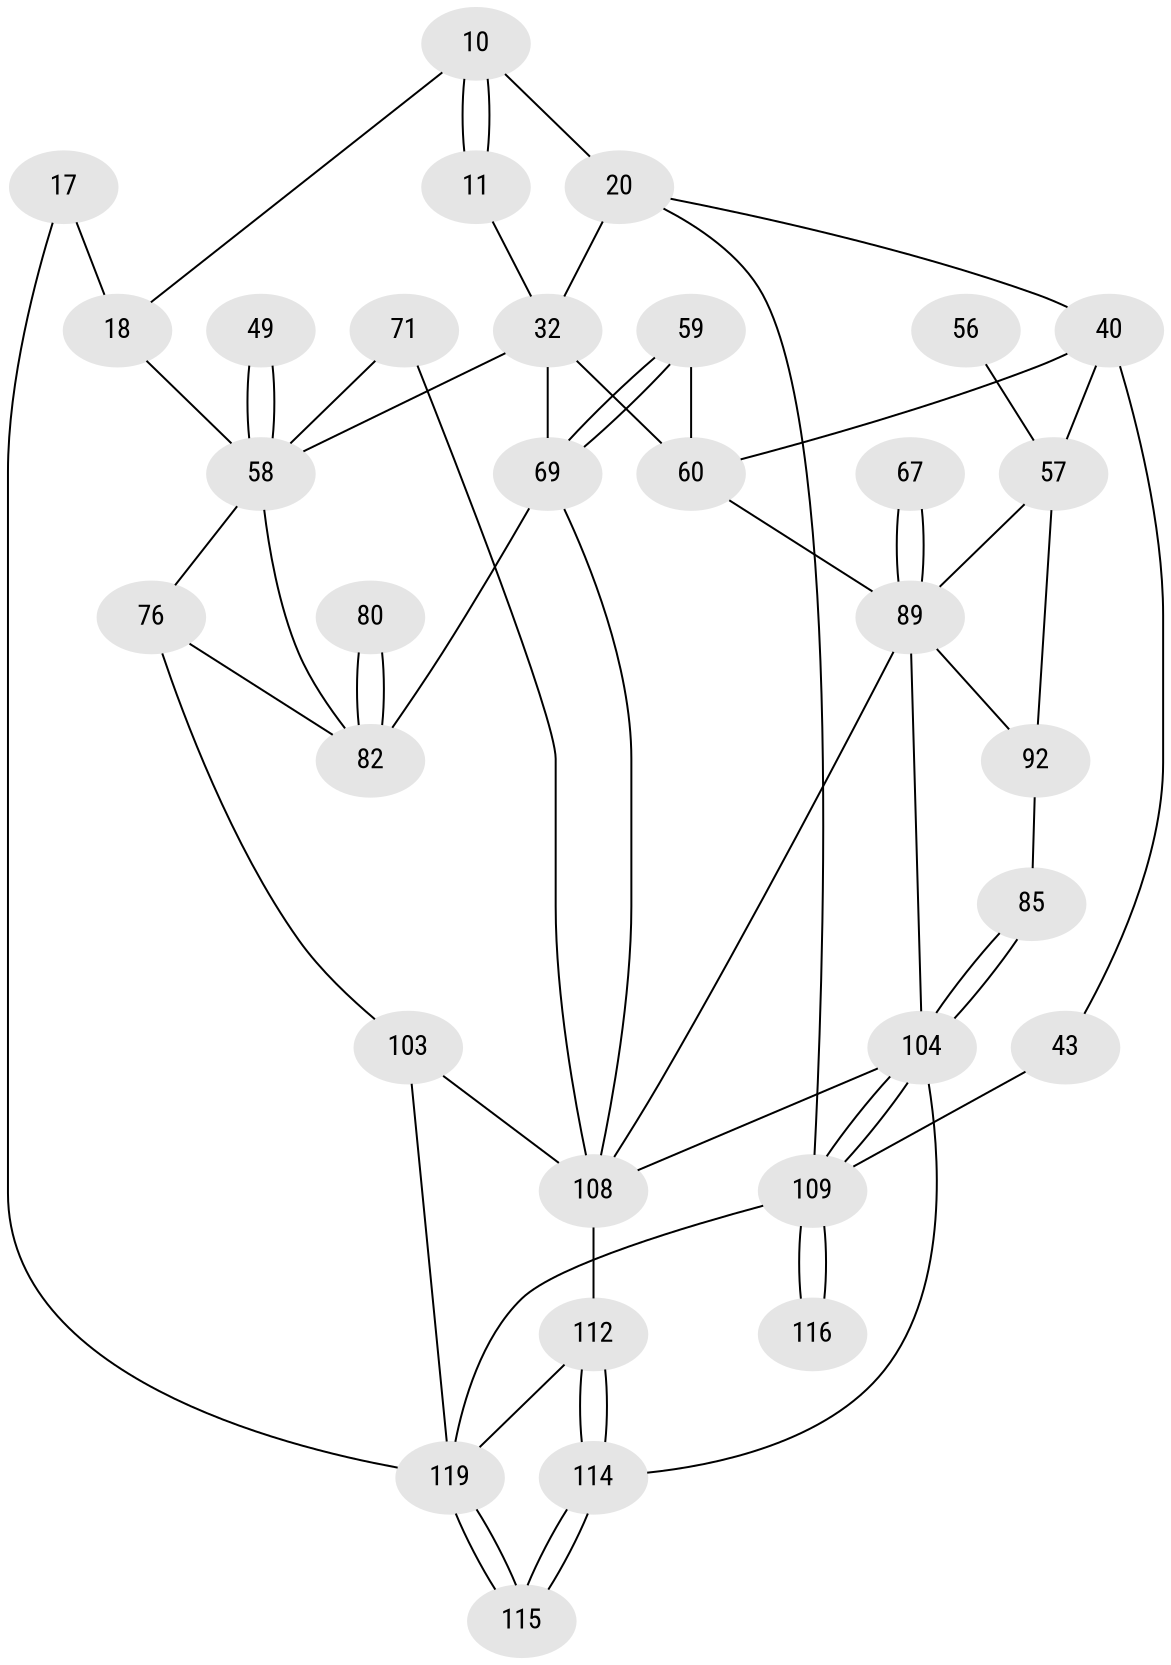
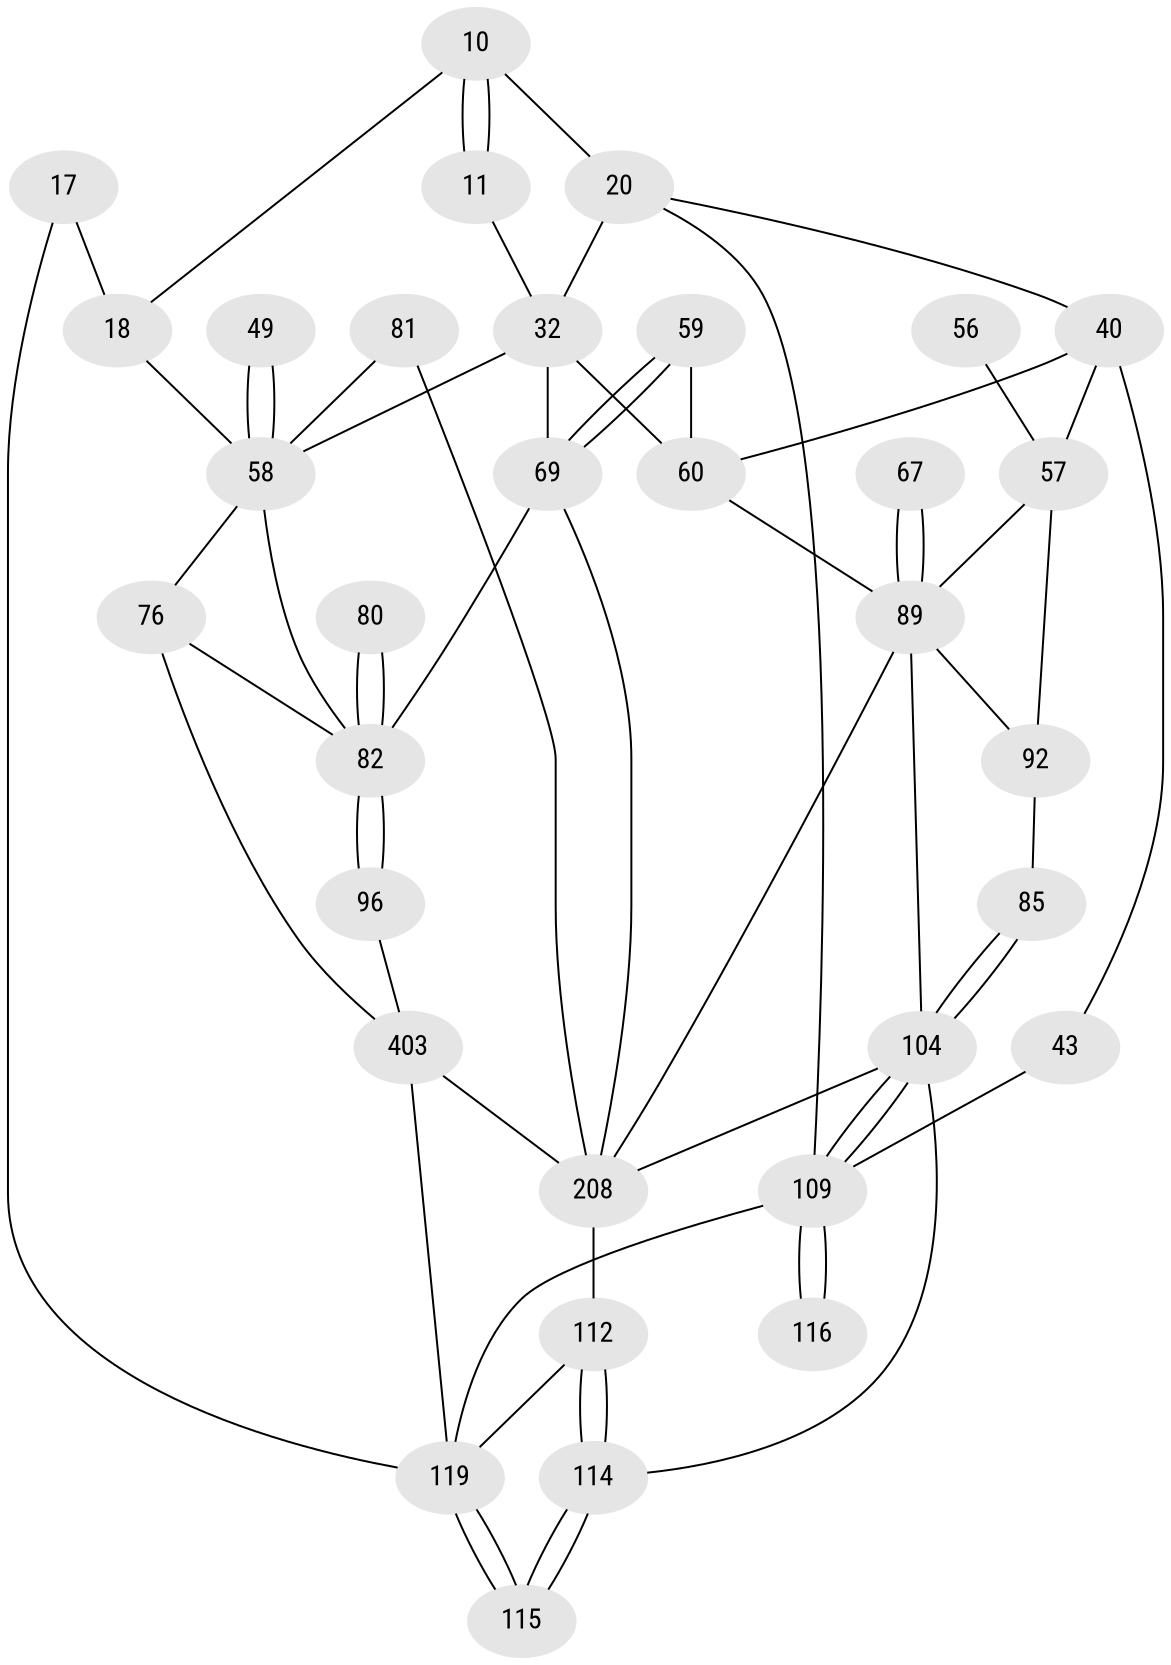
(404, 331) -> (404, 331)
none -> (370, 904)
(408, 1048) -> (408, 1048)
(594, 1191) -> (594, 1191)
